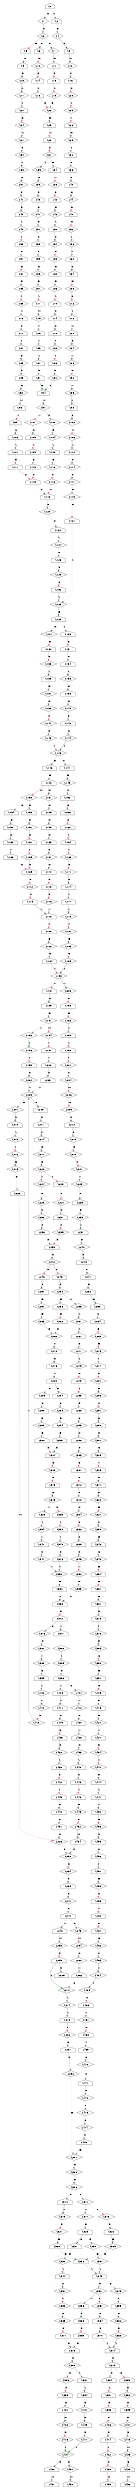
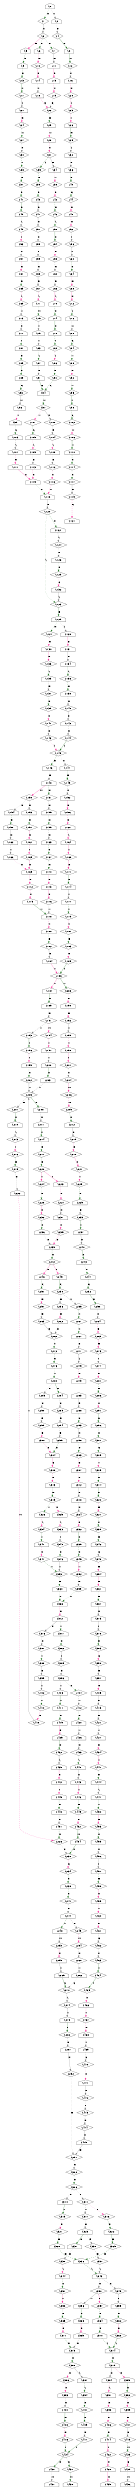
(72, 564) -> (45, 560)
(79, 1387) -> none
none -> (61, 1640)
(61, 1968) -> (61, 1968)
(50, 1977) -> (64, 1982)
(67, 2026) -> (67, 2026)
